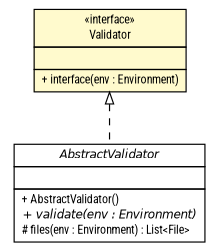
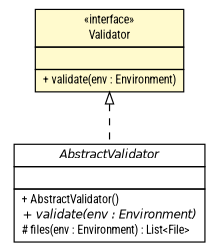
(110, 80) -> (110, 80)
